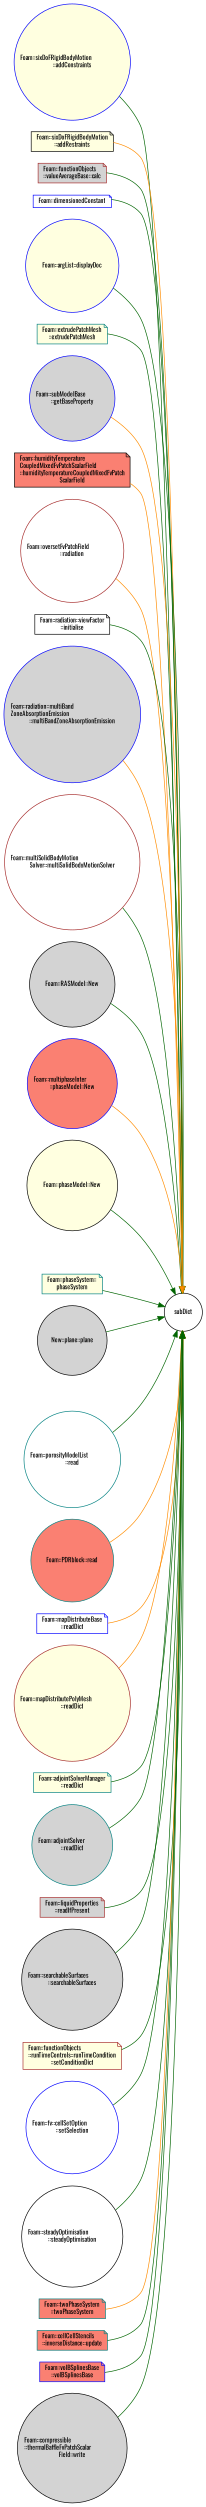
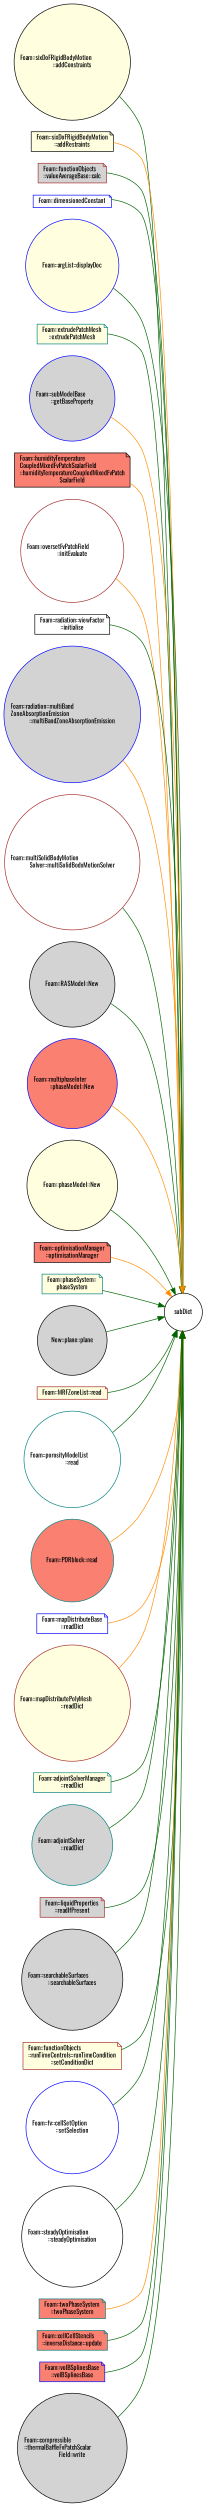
(72, 62) -> (72, 62)
(72, 551) -> (72, 551)
none -> (72, 1252)
none -> (72, 1393)
